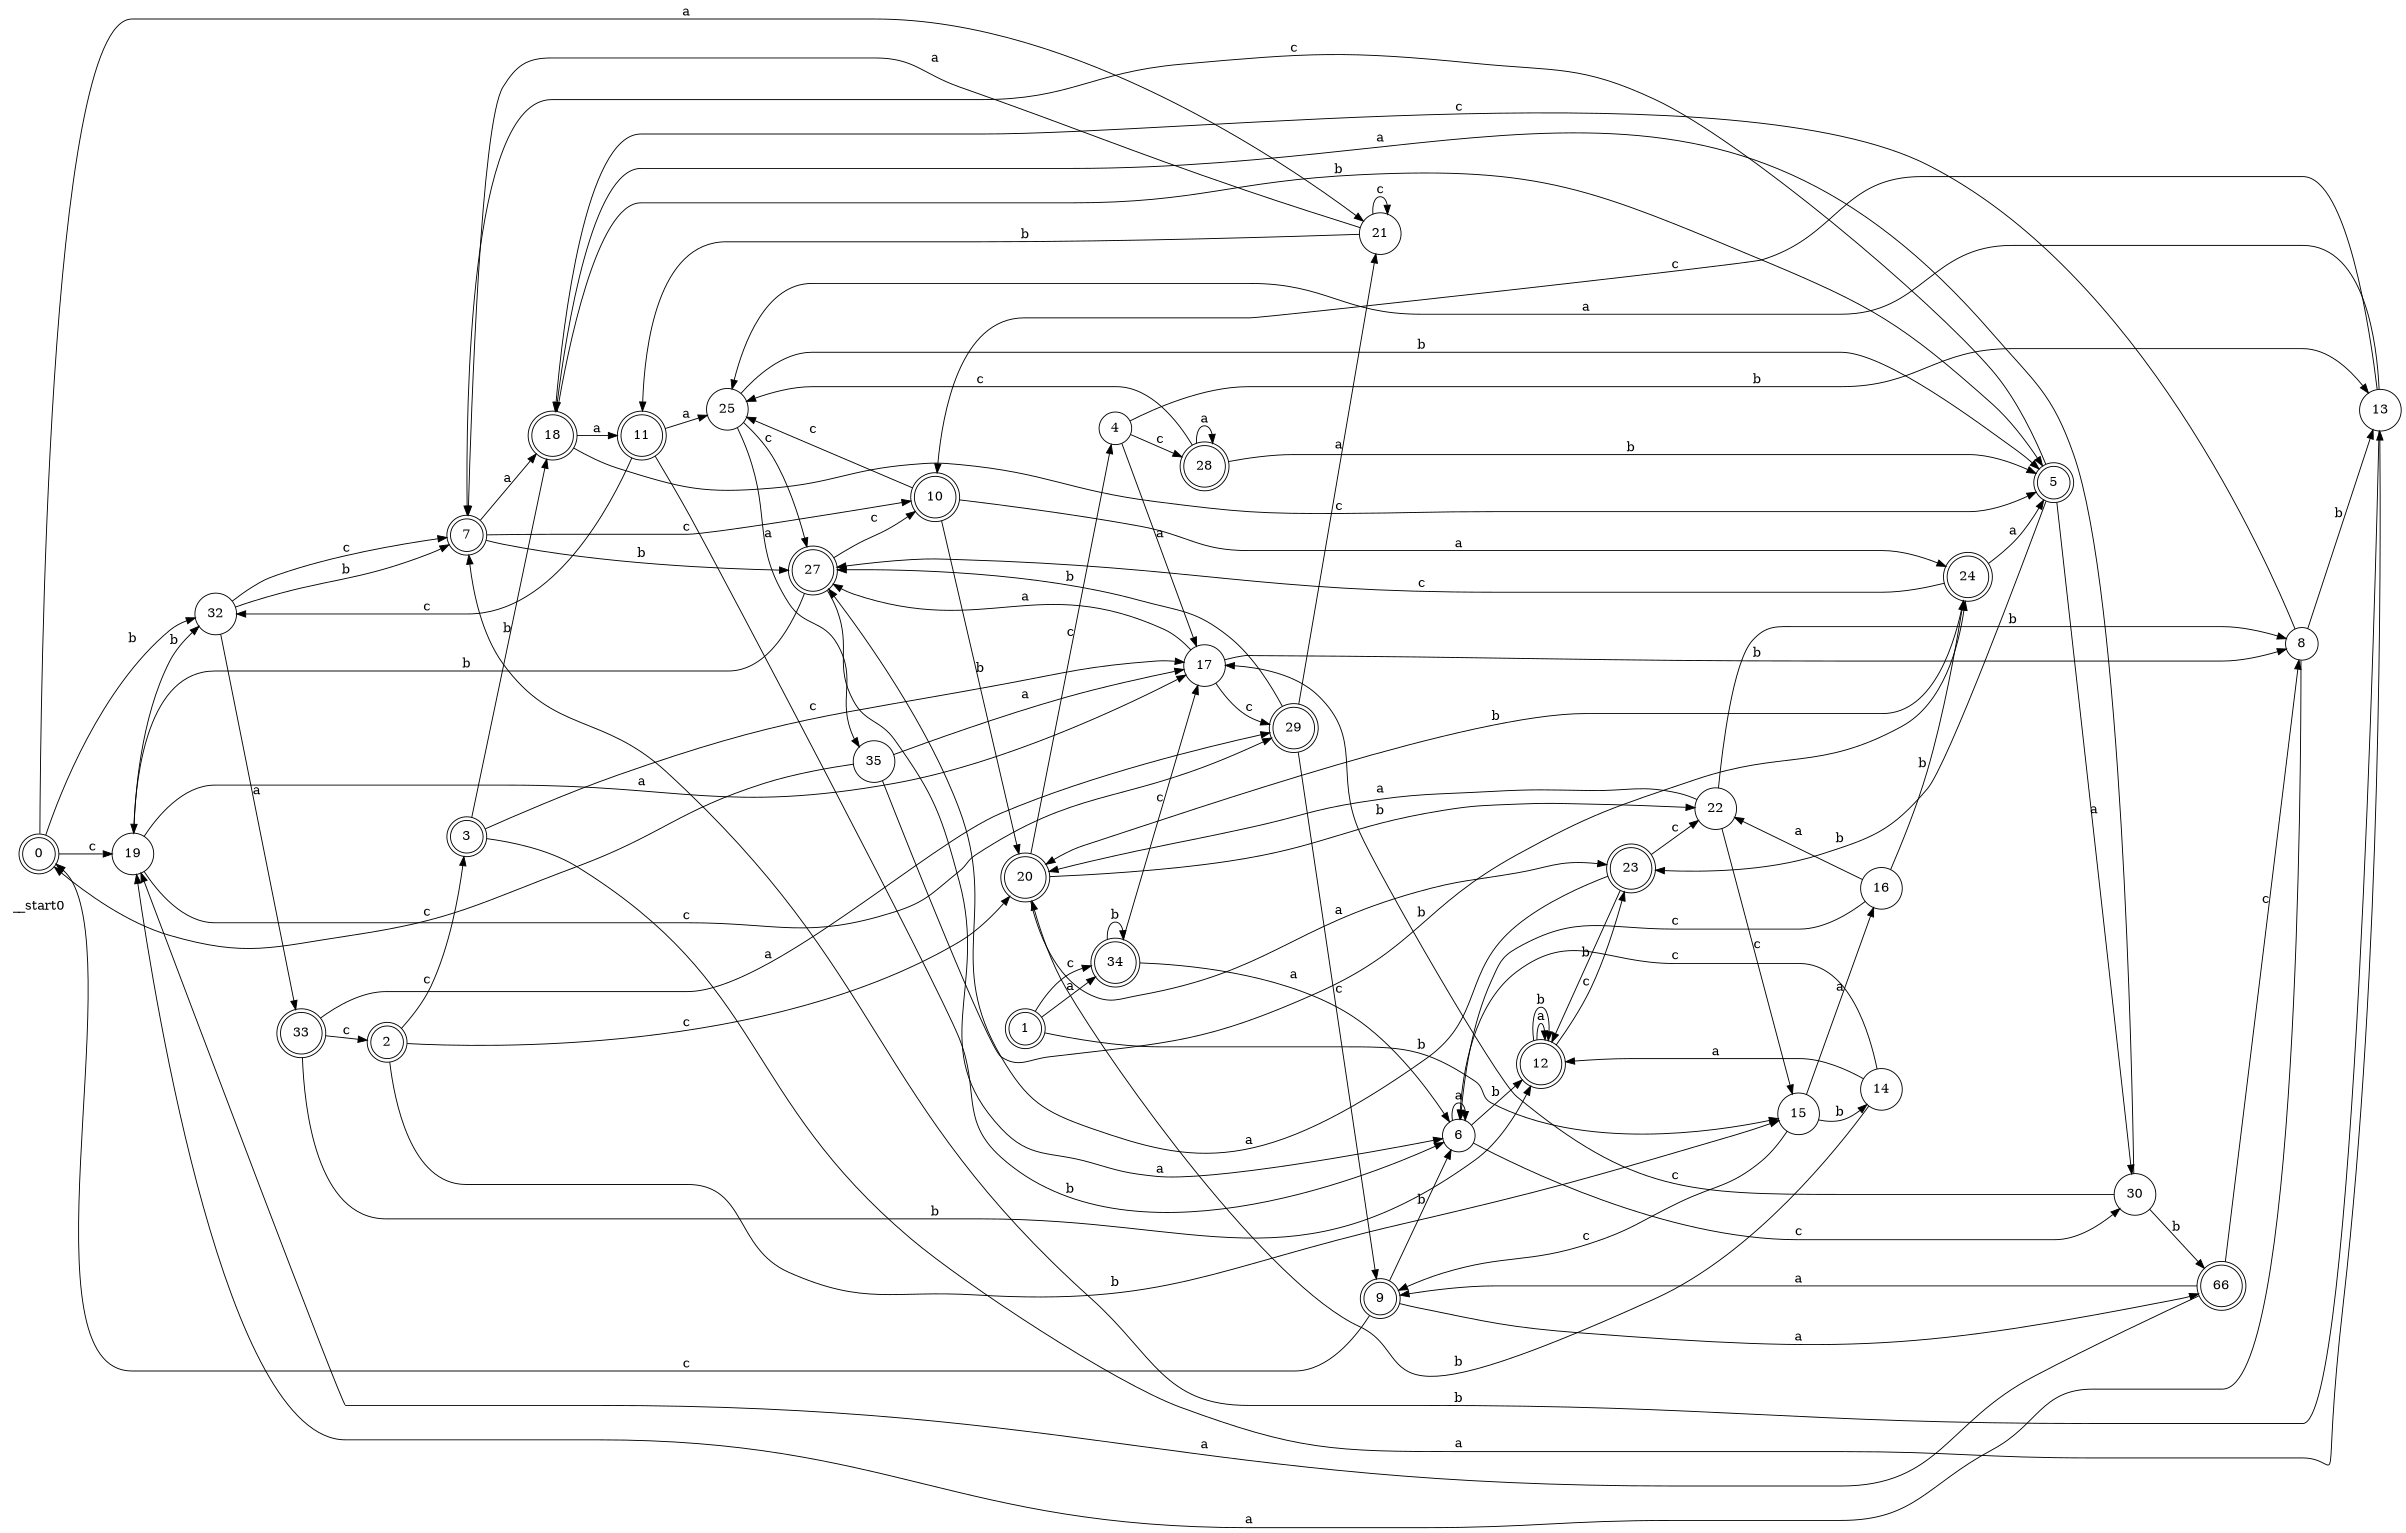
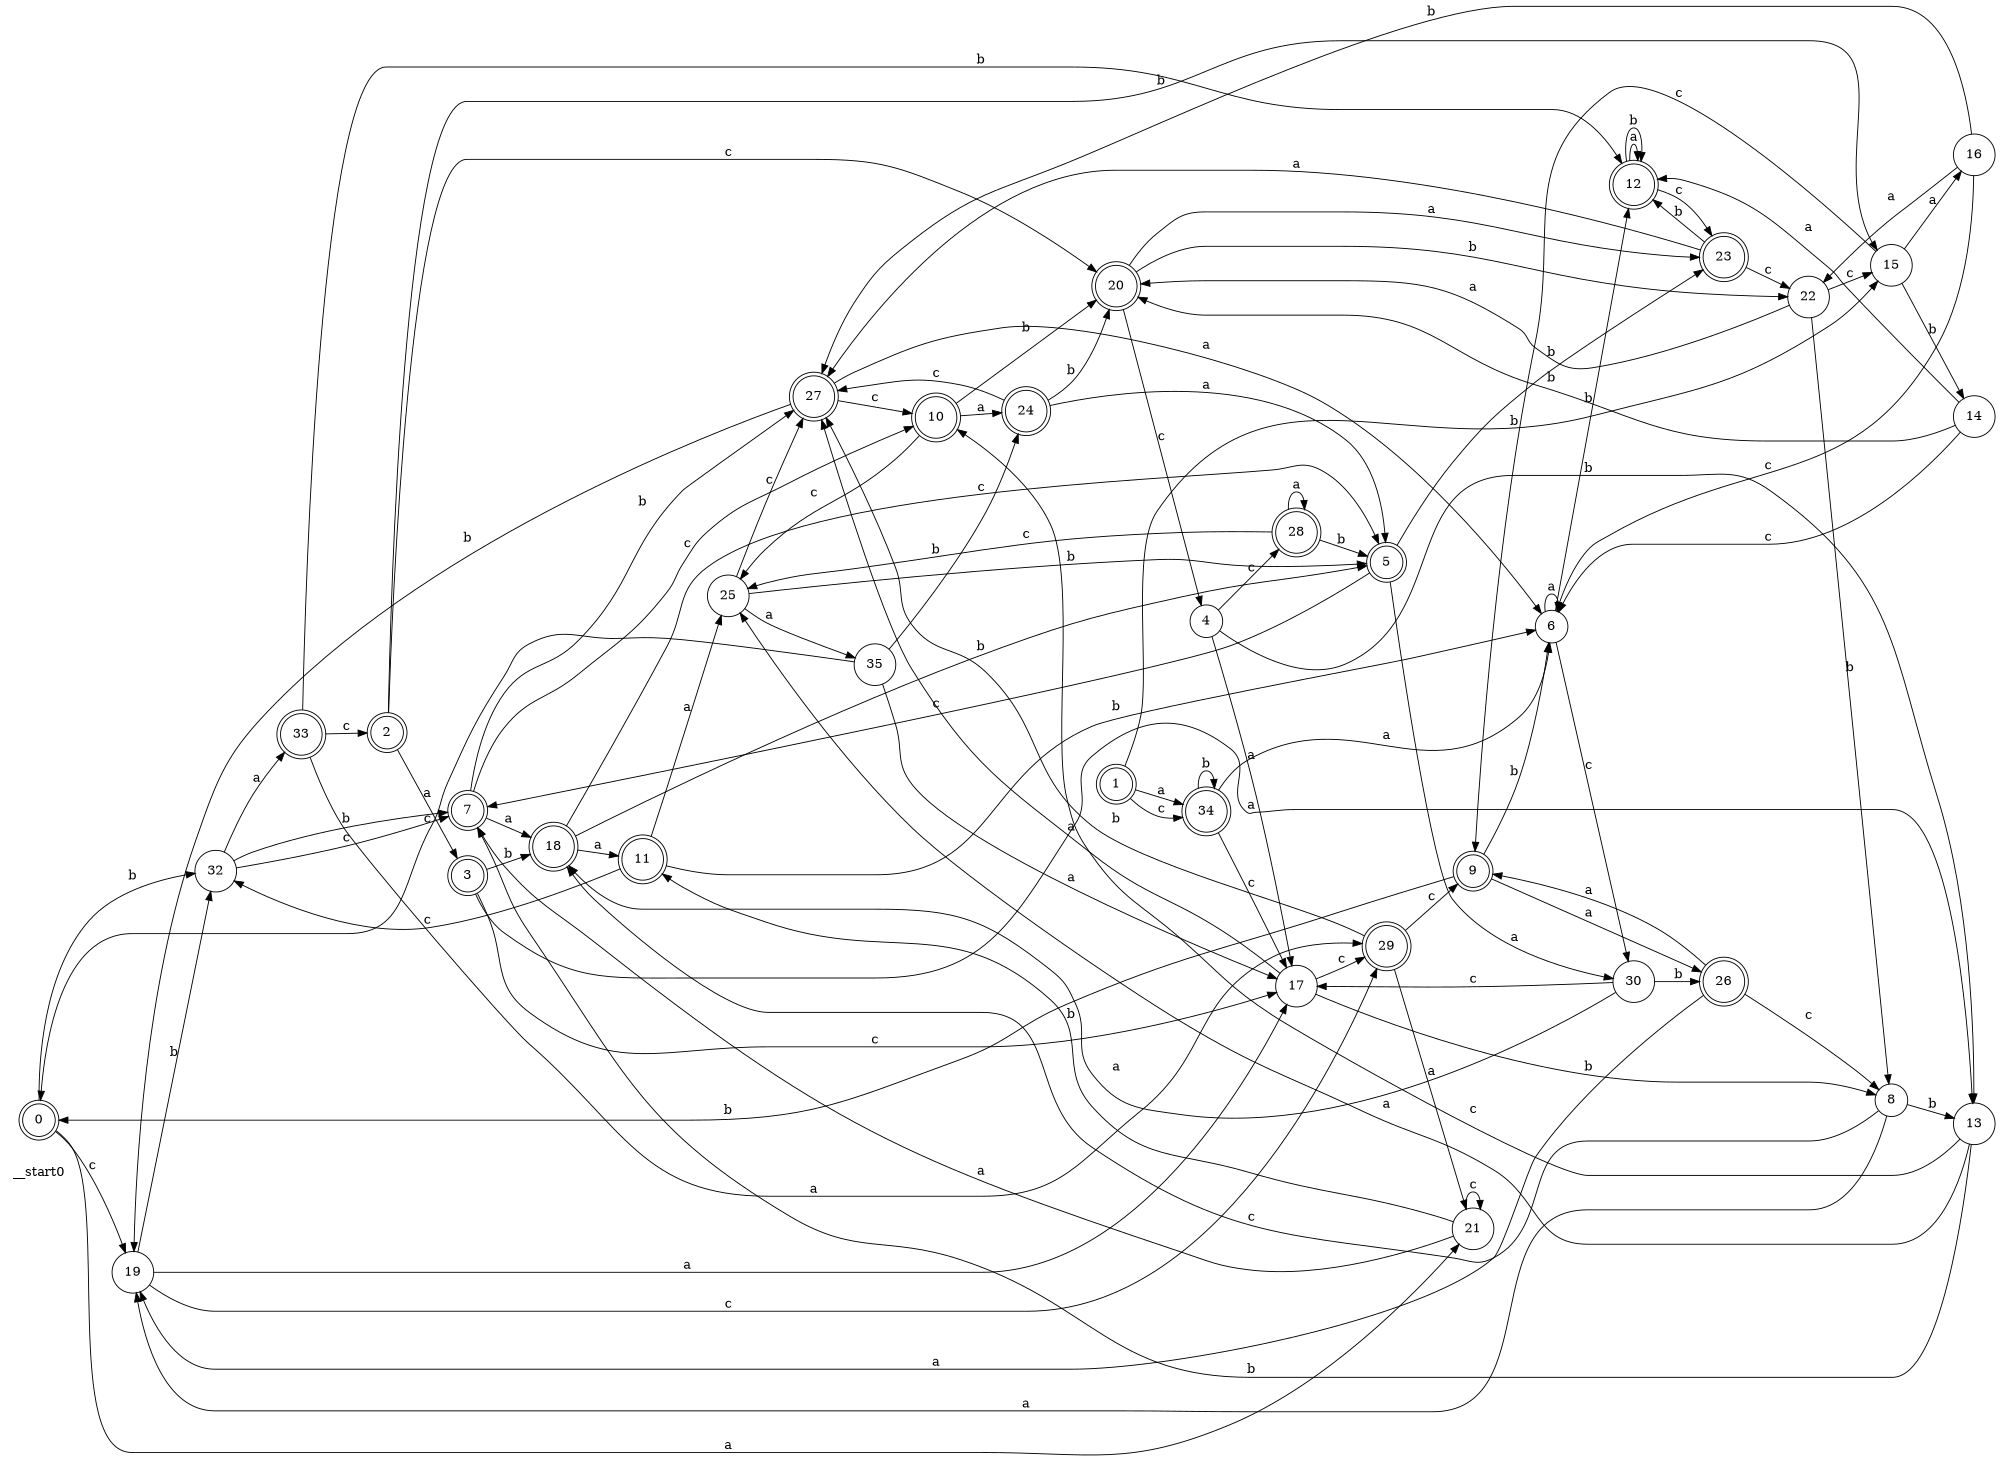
(1935, 742) -> (1386, 34)
(427, 980) -> (427, 794)
(2222, 1286) -> (1724, 982)
(686, 1364) -> (728, 1111)
